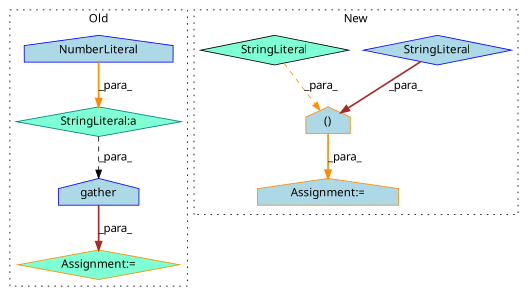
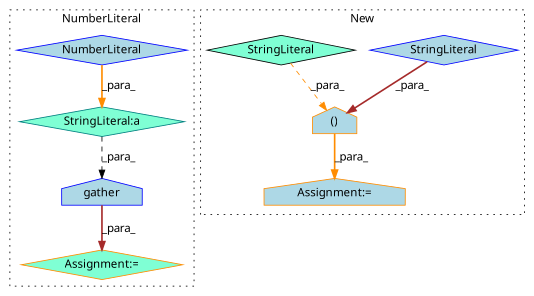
(99, 19) -> (102, 19)
(99, 50) -> (102, 50)
